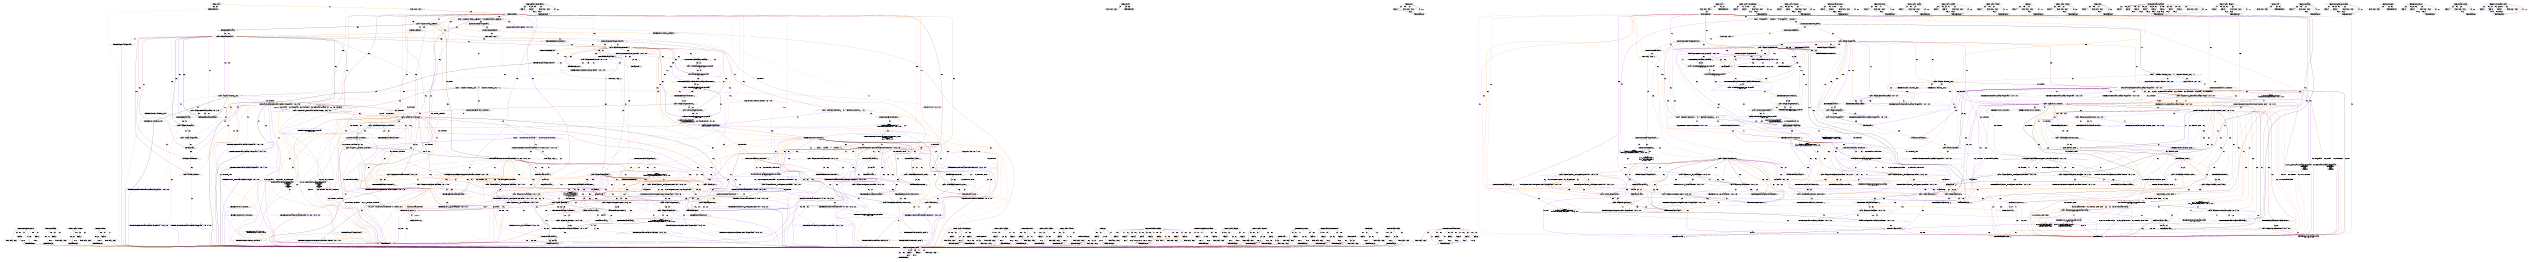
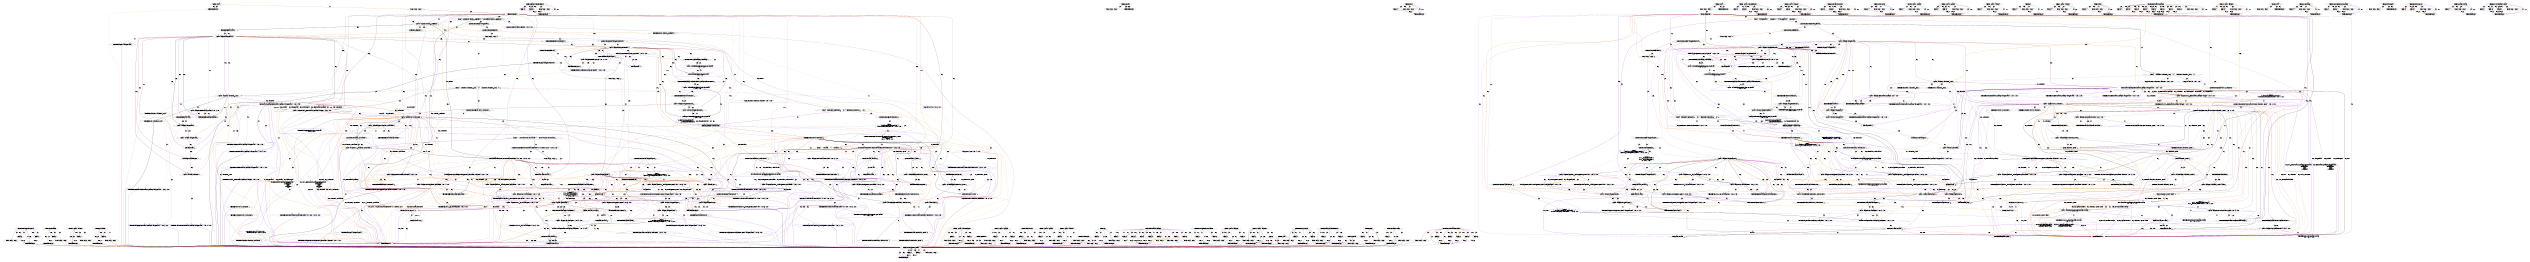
(402, 82) -> (369, 132)
